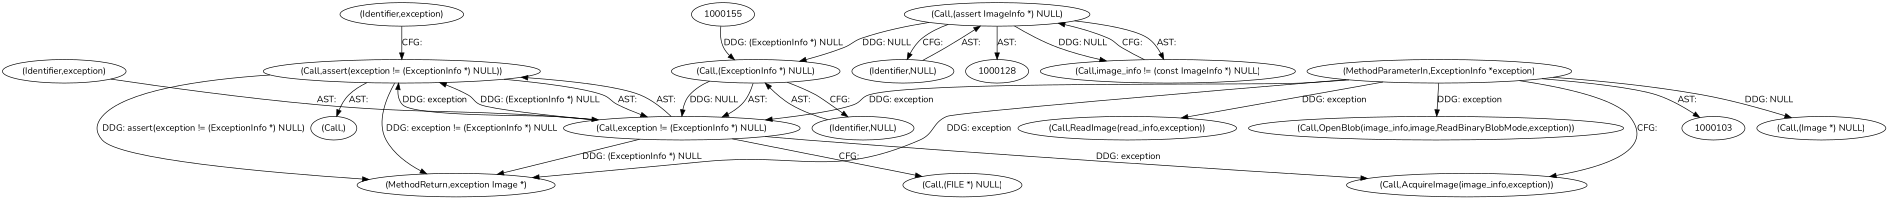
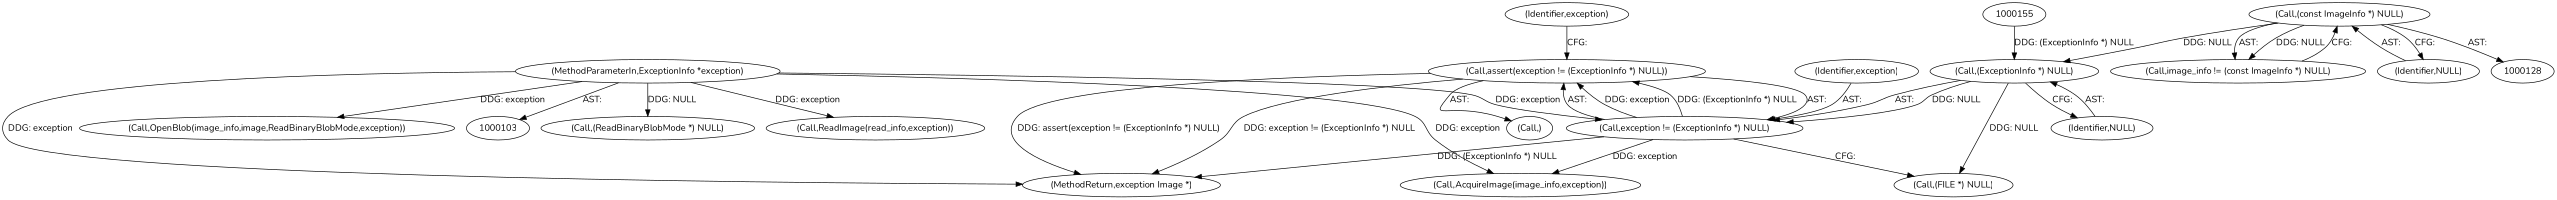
(997, 14) -> (2339, 14)
none -> (1985, 125)
(1648, 128) -> (1468, 128)
(1821, 128) -> (648, 128)
